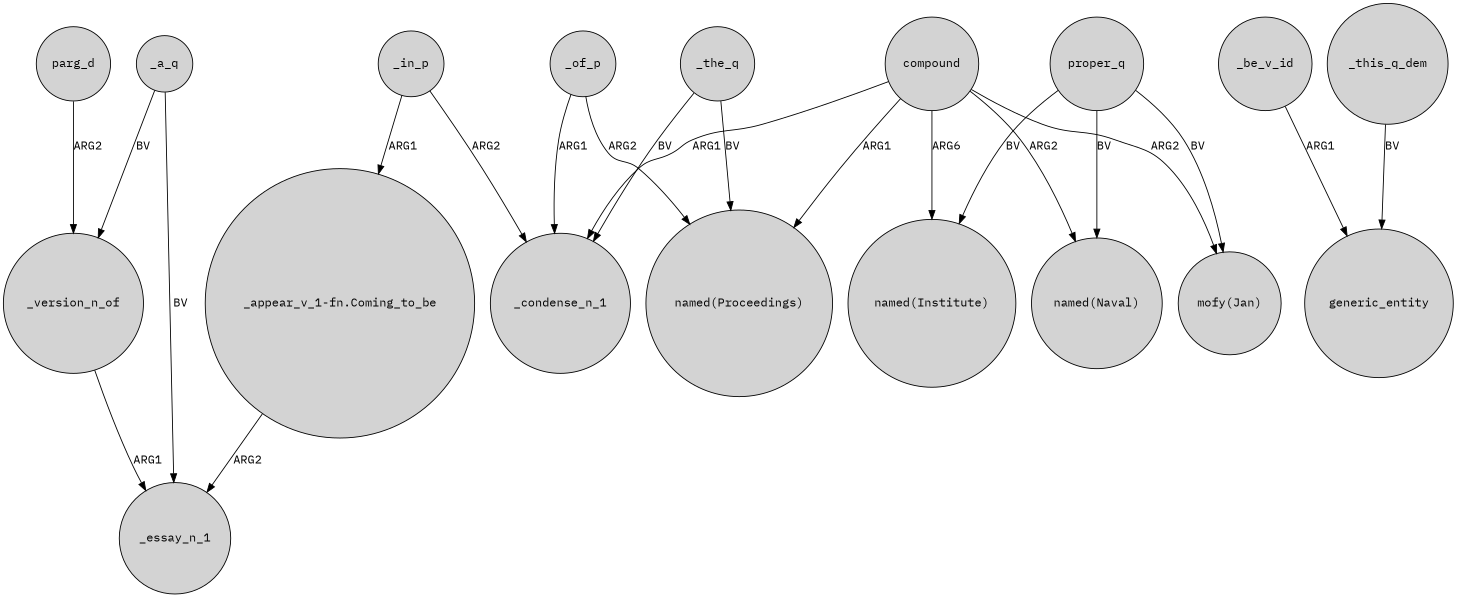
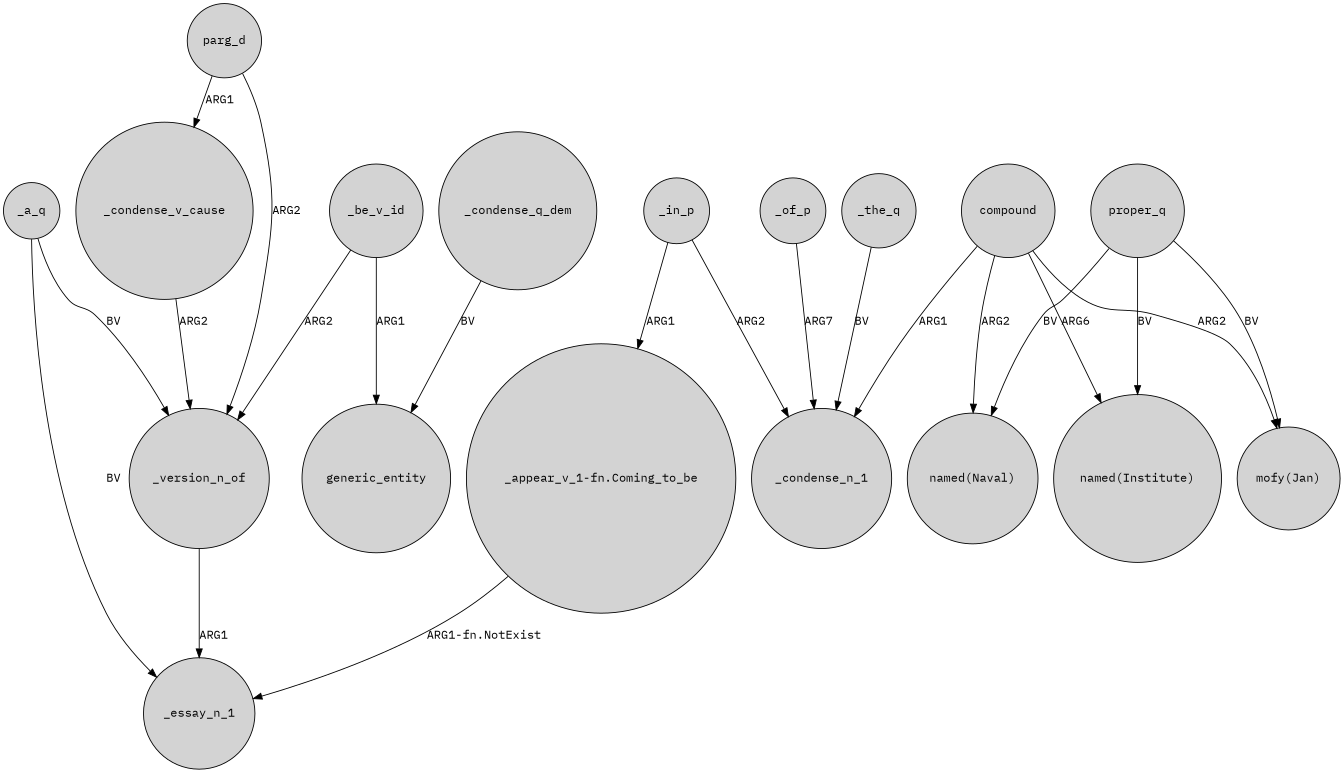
(1388, 64) -> (518, 211)
(573, 146) -> (819, 322)
none -> (164, 211)
(739, 303) -> none
none -> (297, 331)
(248, 460) -> (484, 635)
